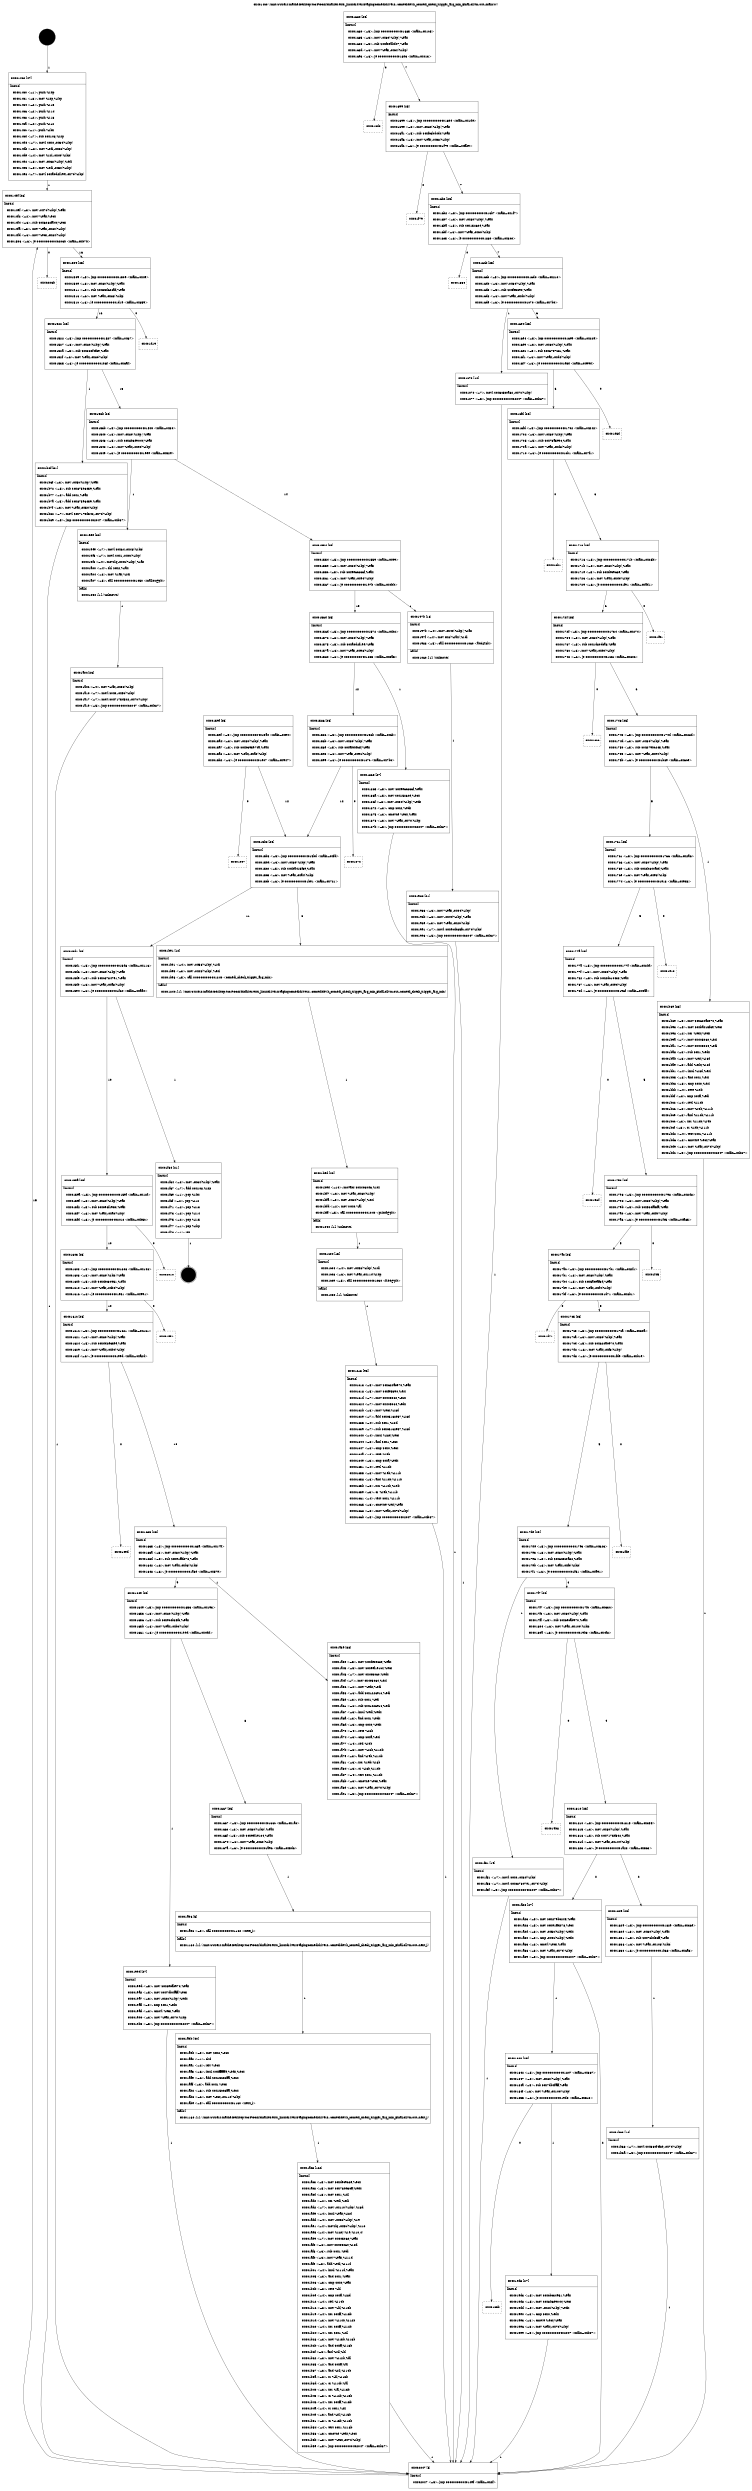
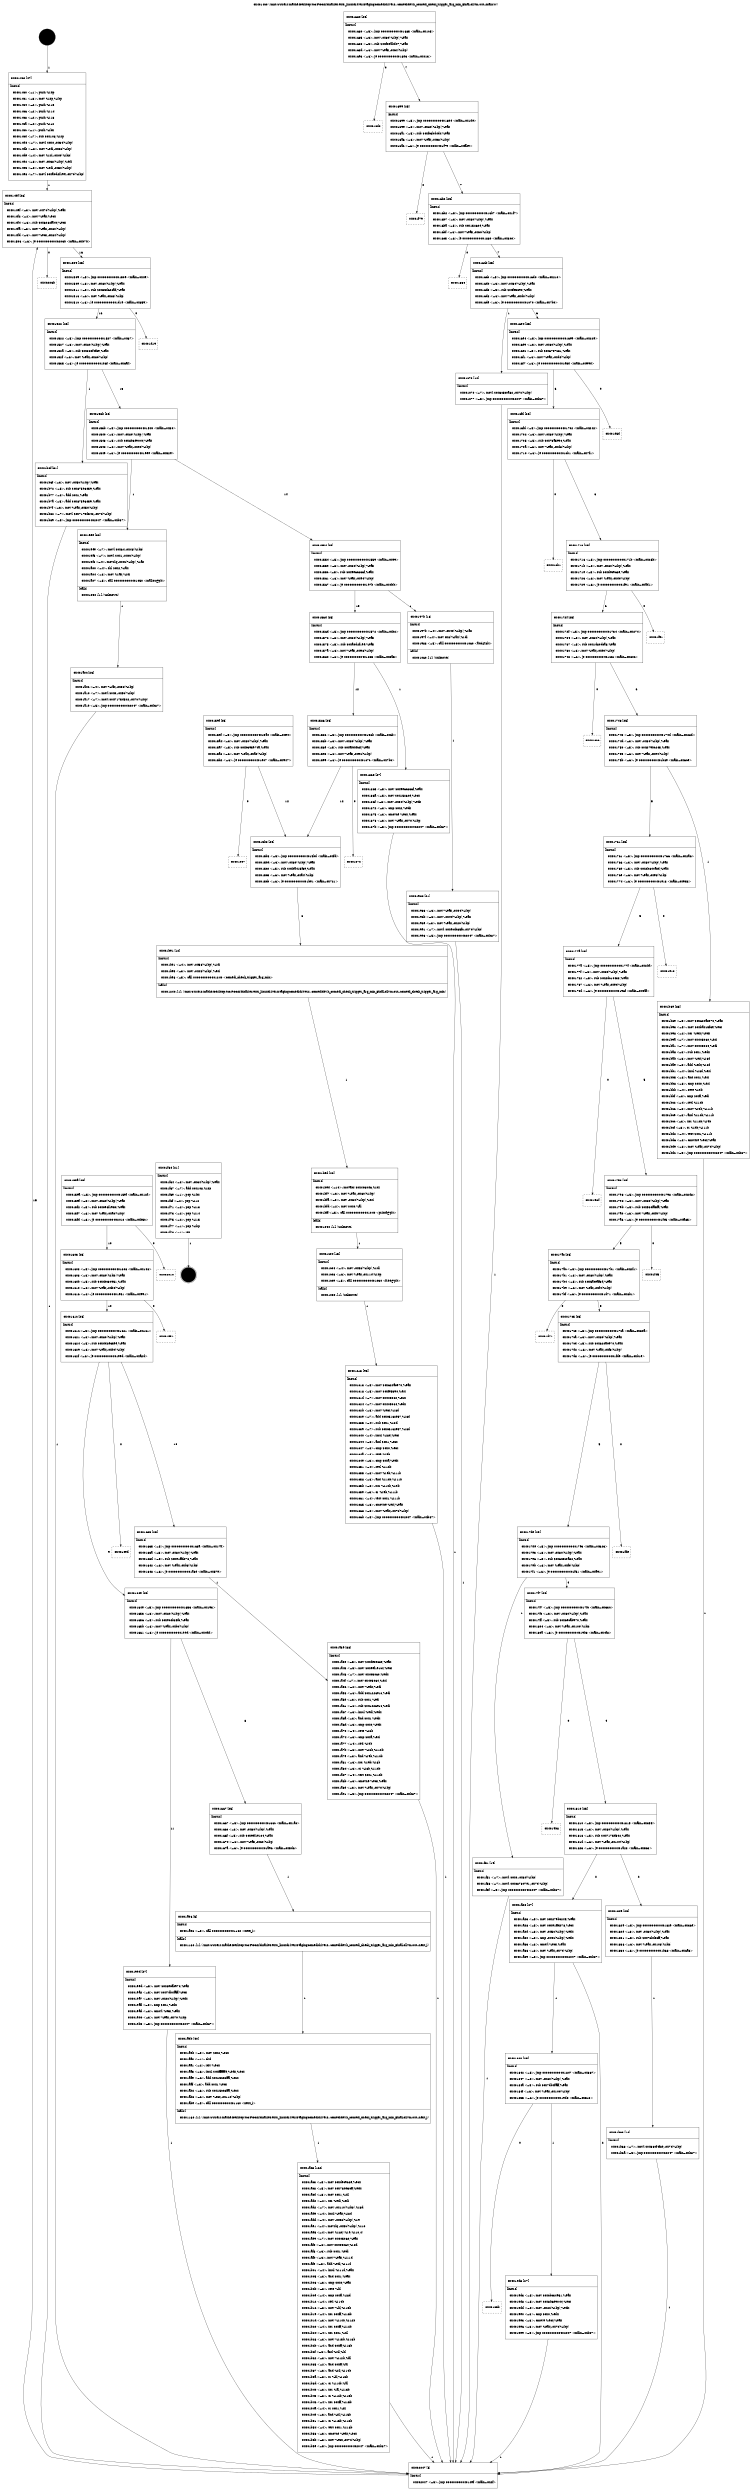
(107, 971) -> none
(176, 1582) -> (83, 1483)
(172, 1829) -> (172, 1829)
none -> (436, 2130)
